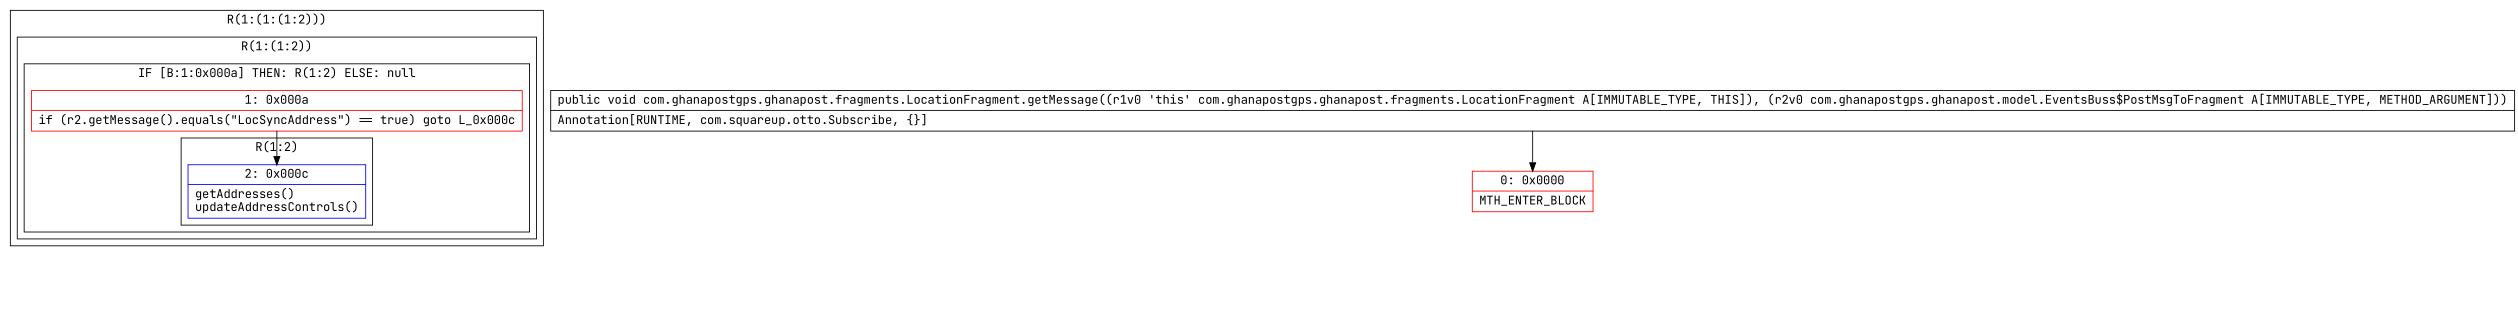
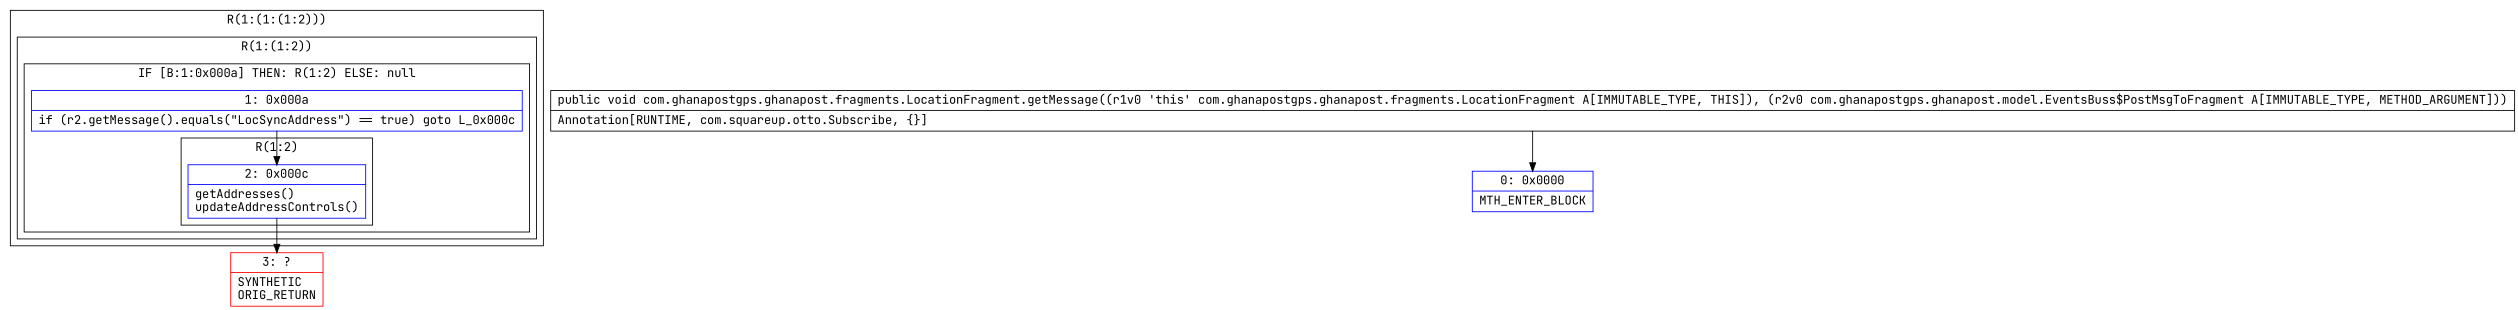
(277, 111) -> (277, 111)
(1533, 191) -> (1533, 191)
none -> (277, 279)
